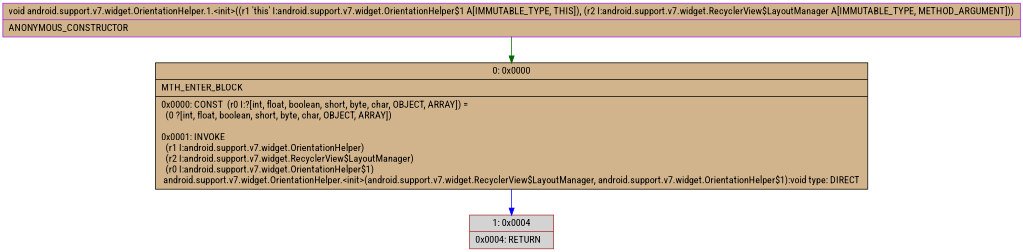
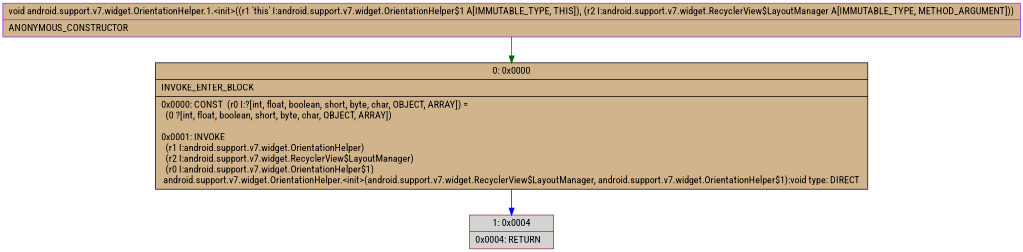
(202, 88) -> (208, 88)
